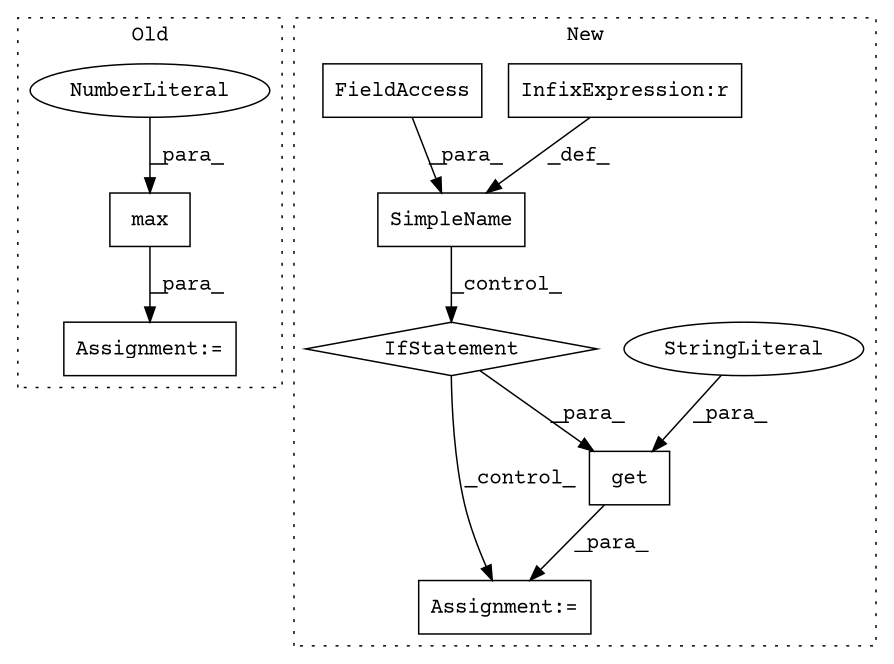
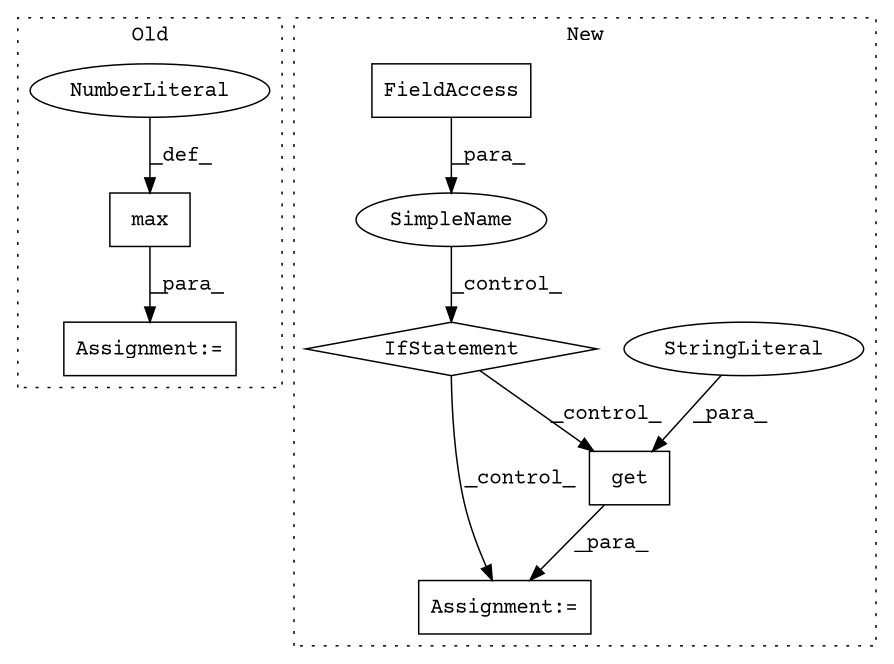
(625, 91) -> none
(187, 155) -> (181, 155)
(451, 220) -> (451, 220)
(588, 413) -> (607, 413)
